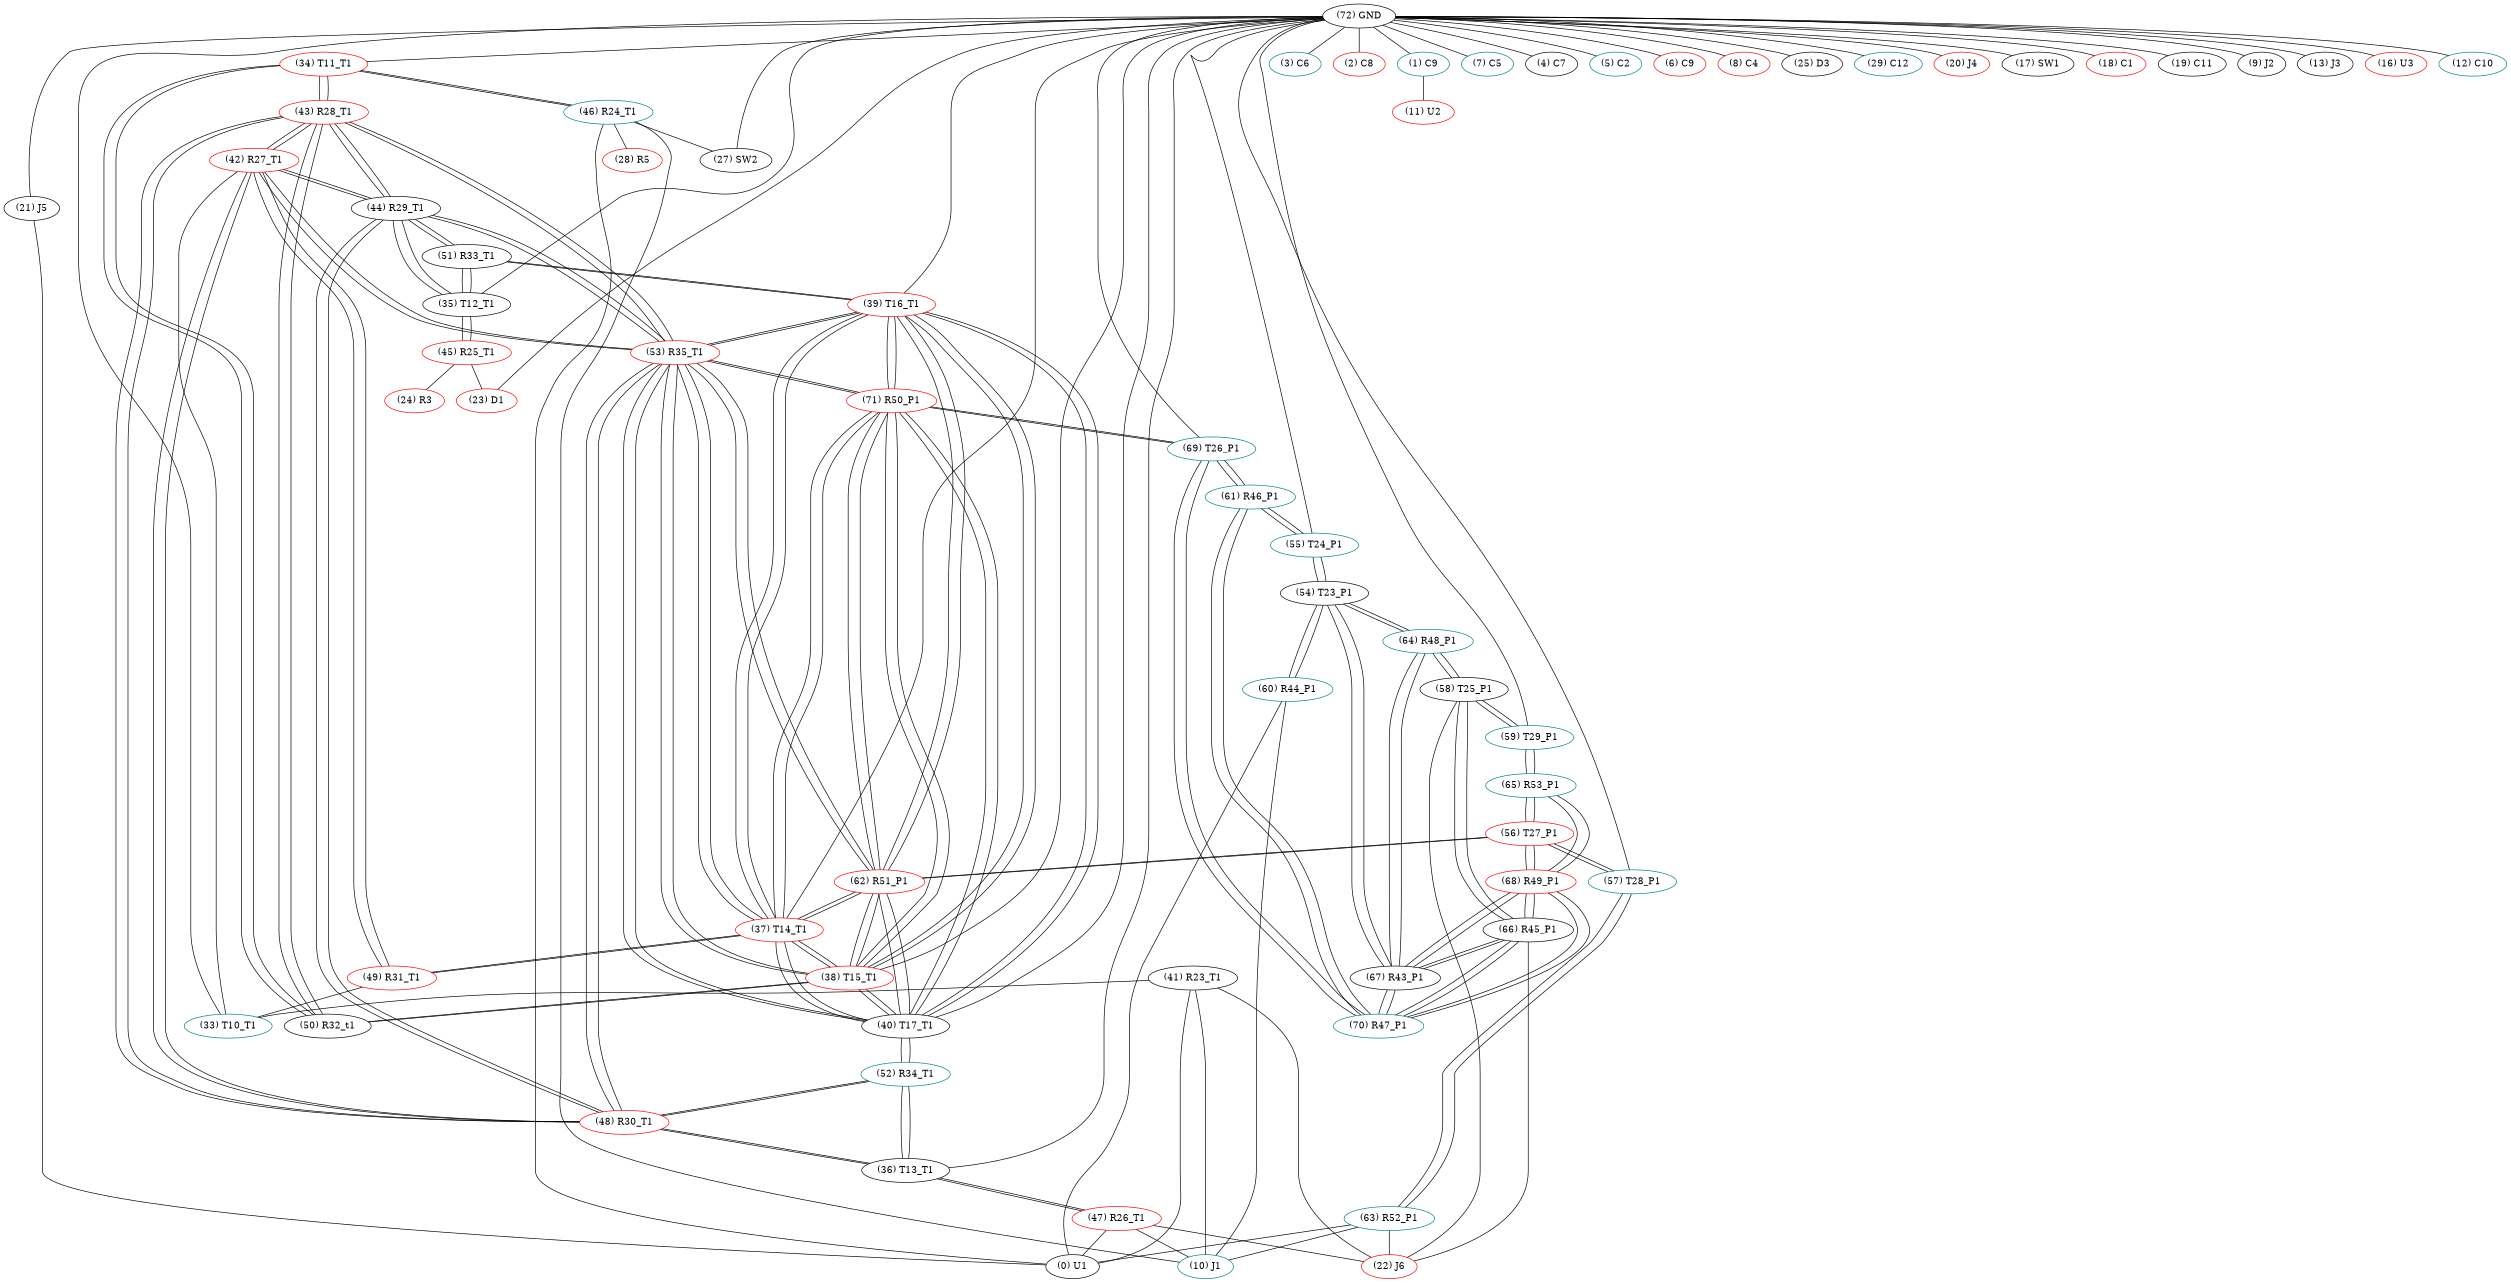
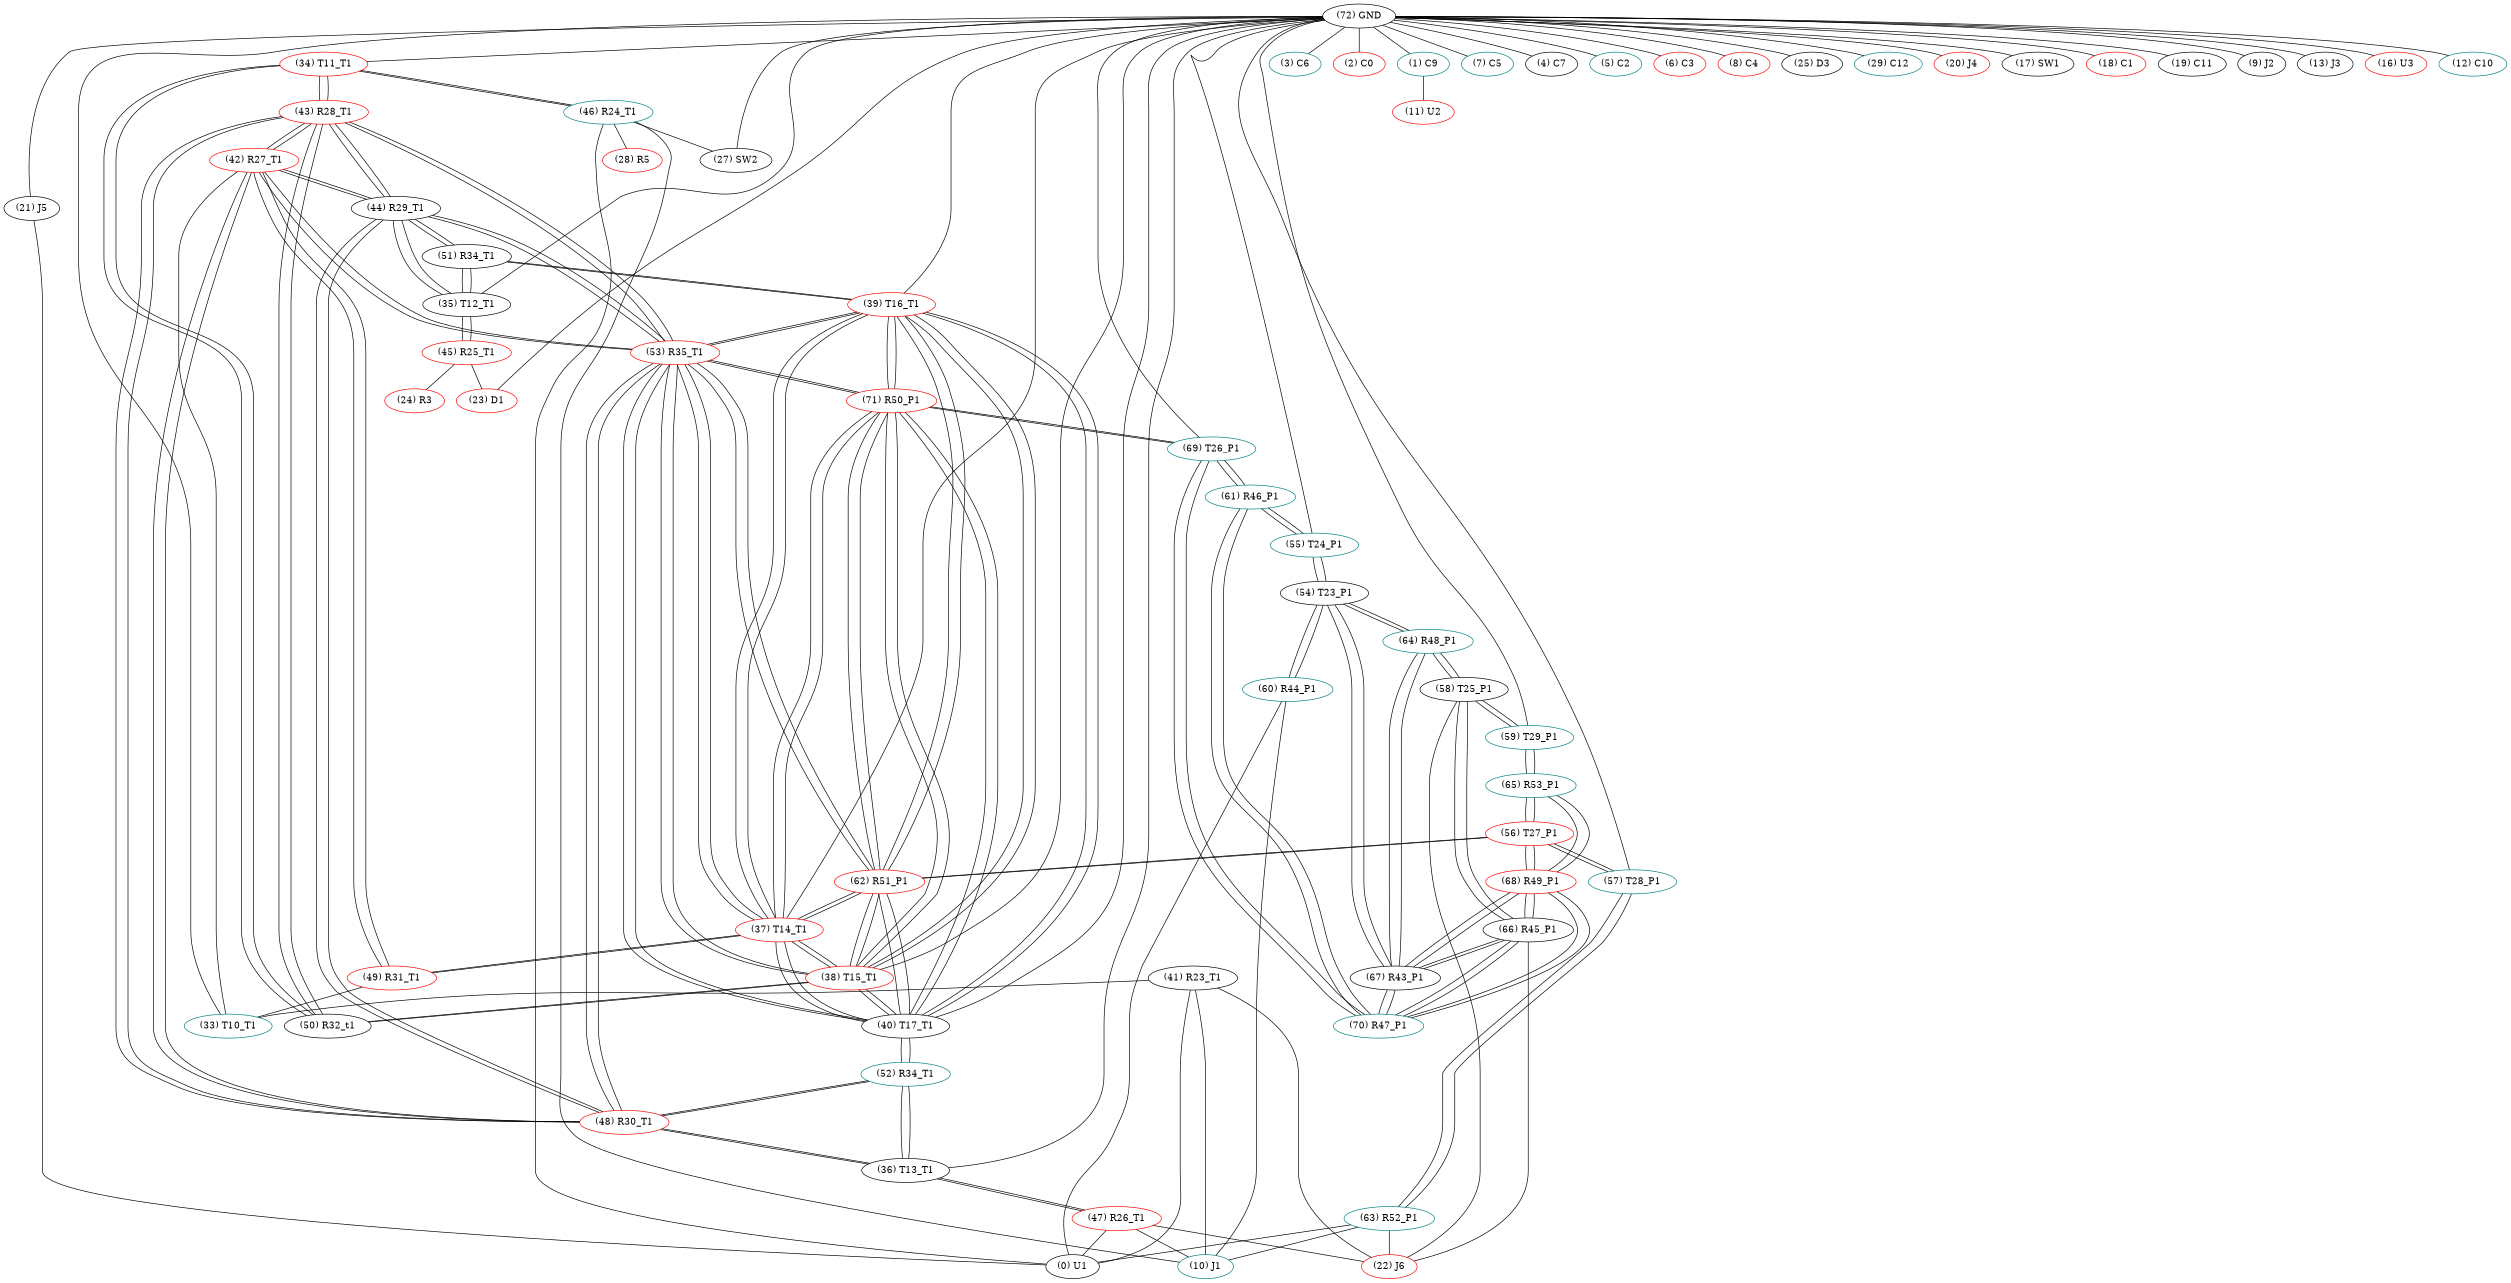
(1359, 64) -> (1359, 64)
(1680, 64) -> (1680, 64)
(467, 257) -> (467, 257)
